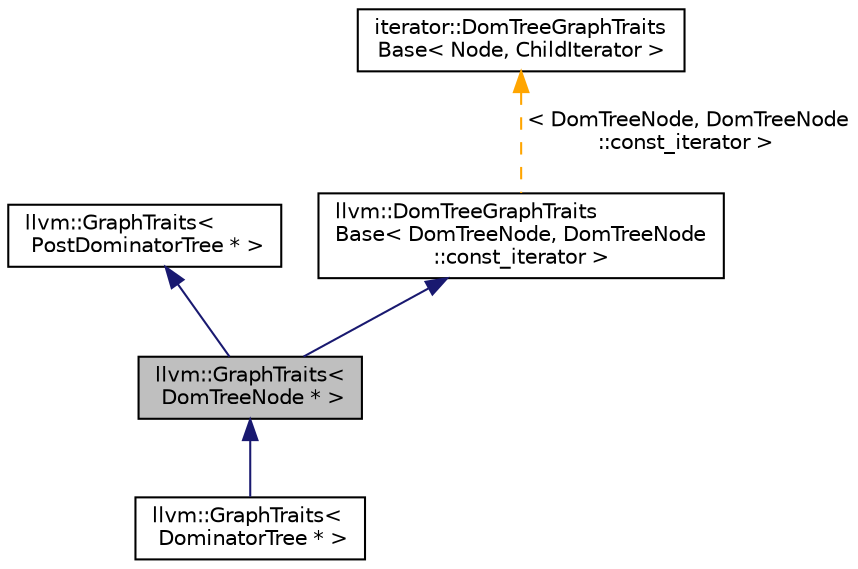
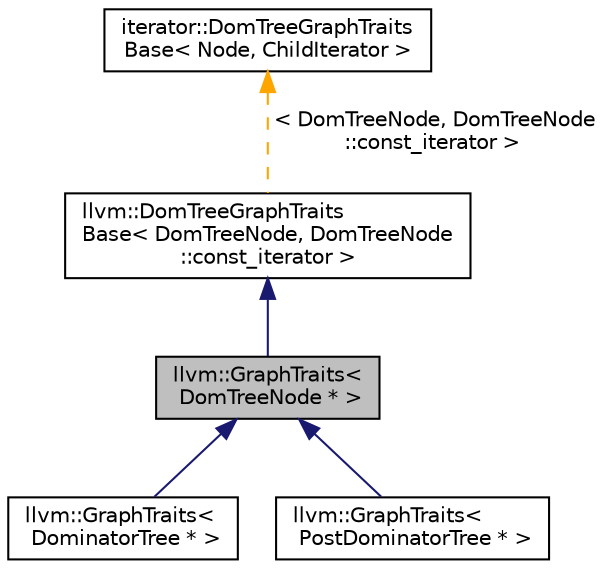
(204, 320) -> (348, 465)
